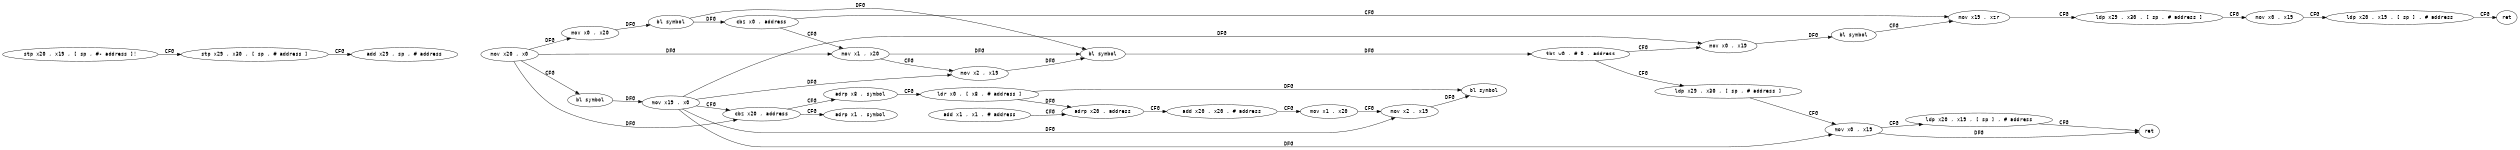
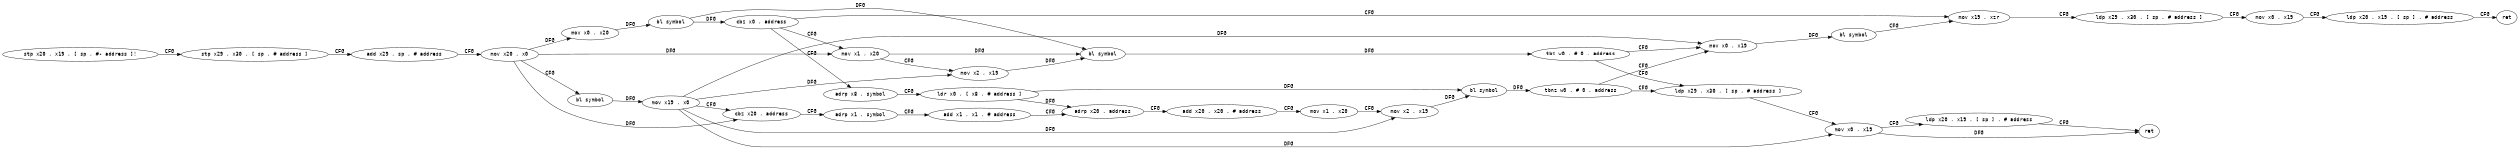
none -> (467, 54)
none -> (1581, 91)
(809, 105) -> (809, 57)
none -> (911, 115)
